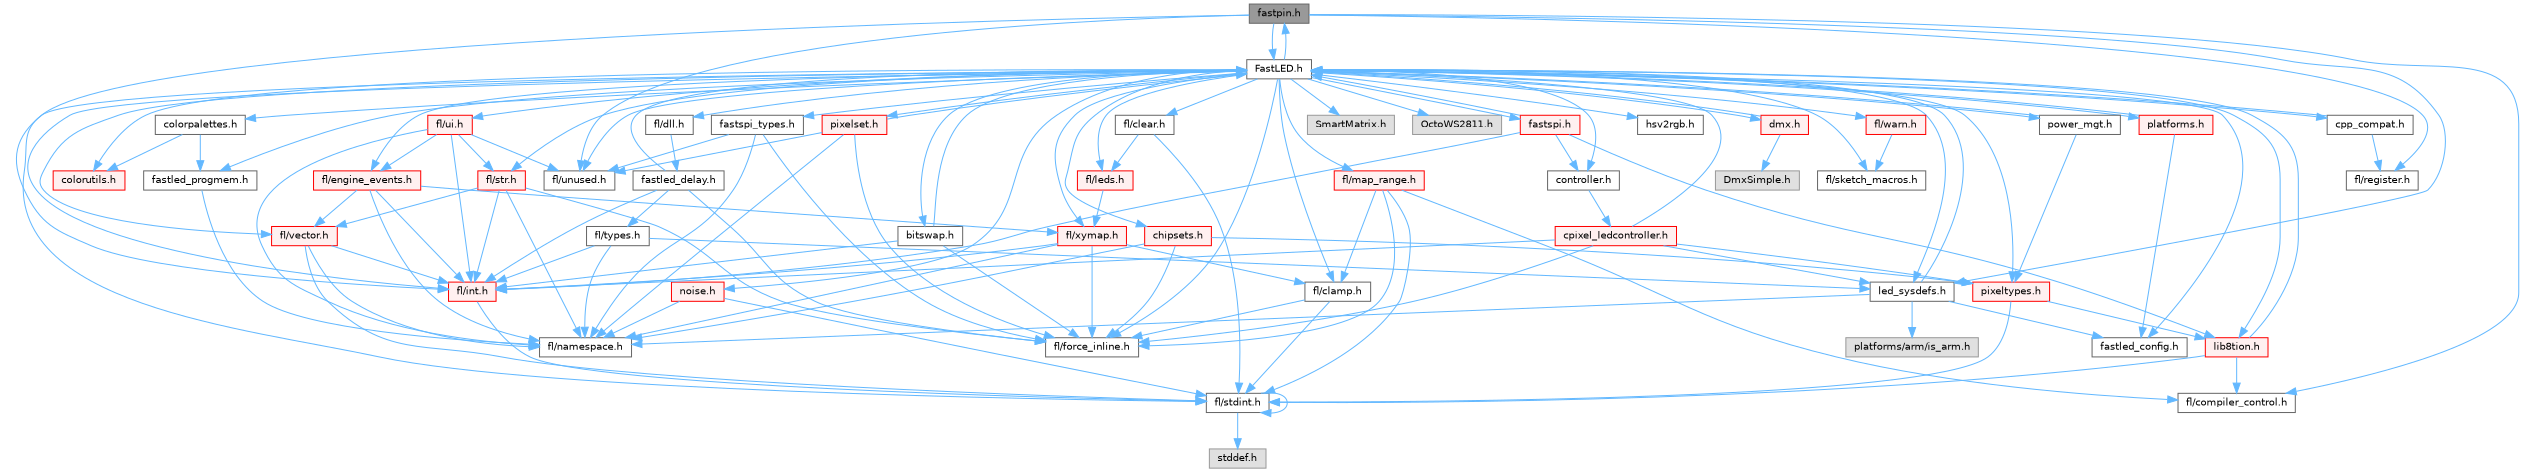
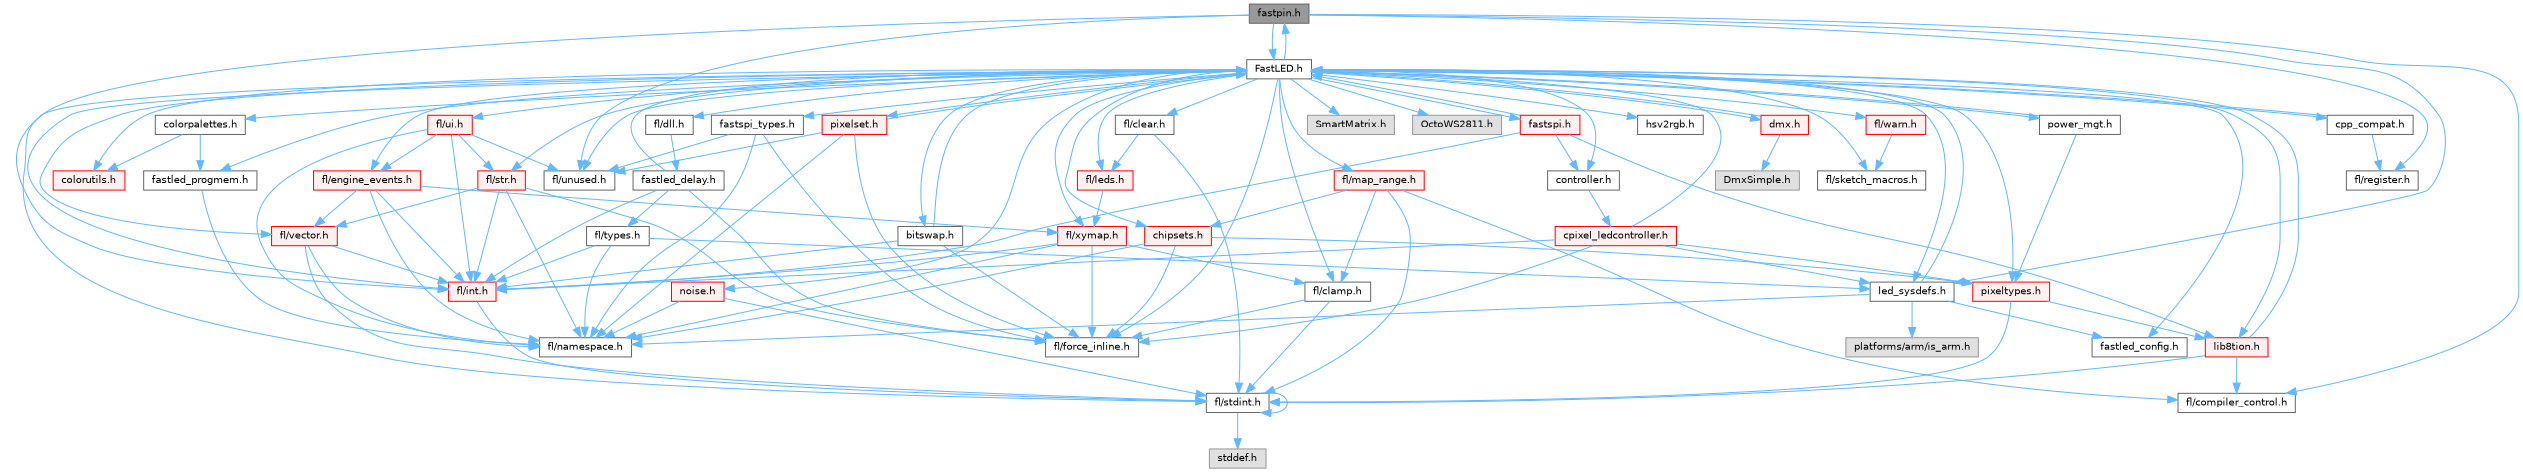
(2176, 125) -> none
(1325, 327) -> (1284, 207)
